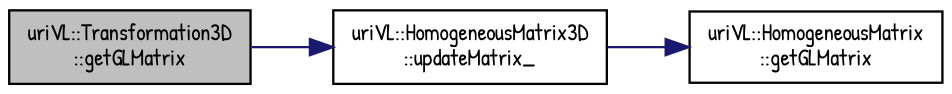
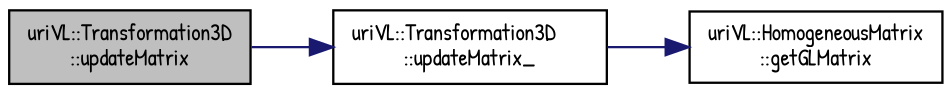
(130, 47) -> (130, 47)
(470, 47) -> (470, 47)
